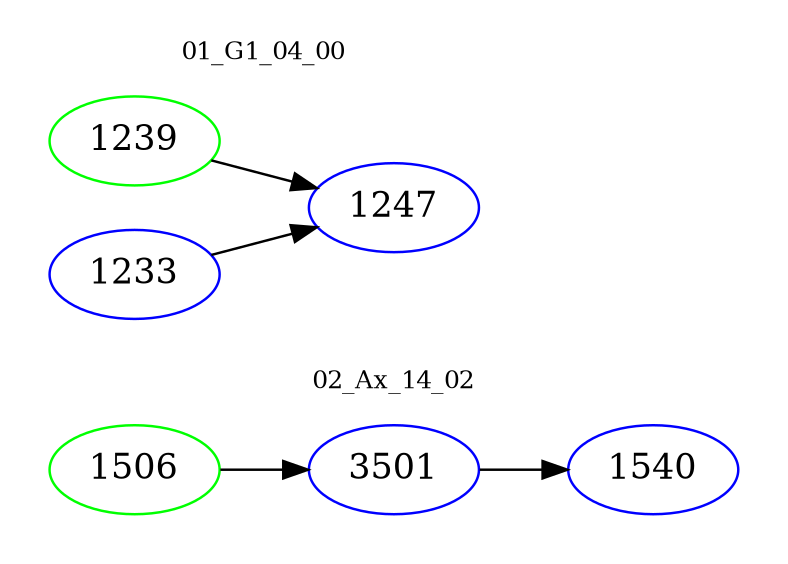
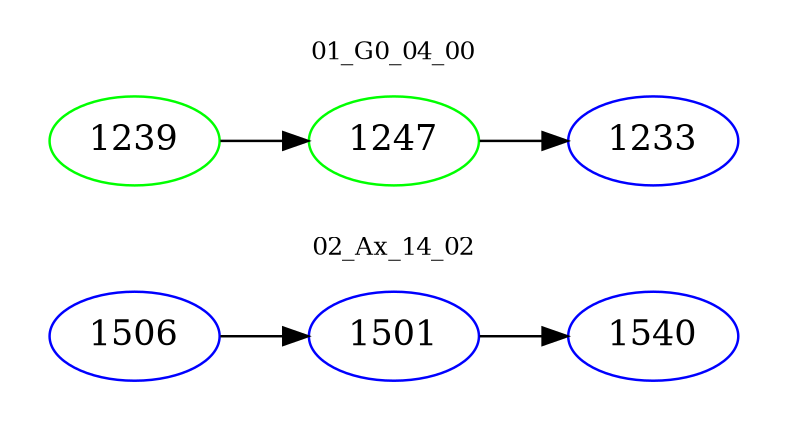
(264, 53) -> (394, 53)
(394, 208) -> (394, 141)
(252, 244) -> (511, 141)
(135, 470) -> (135, 336)
(394, 470) -> (394, 336)
